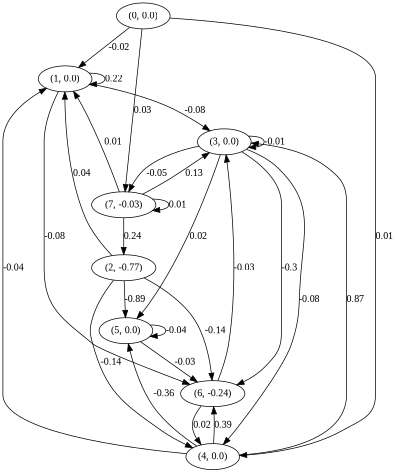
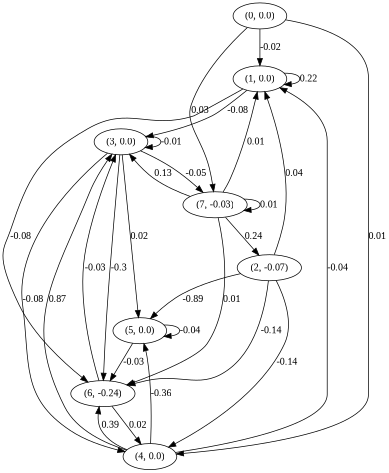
(124, 268) -> (269, 268)
none -> (217, 323)
